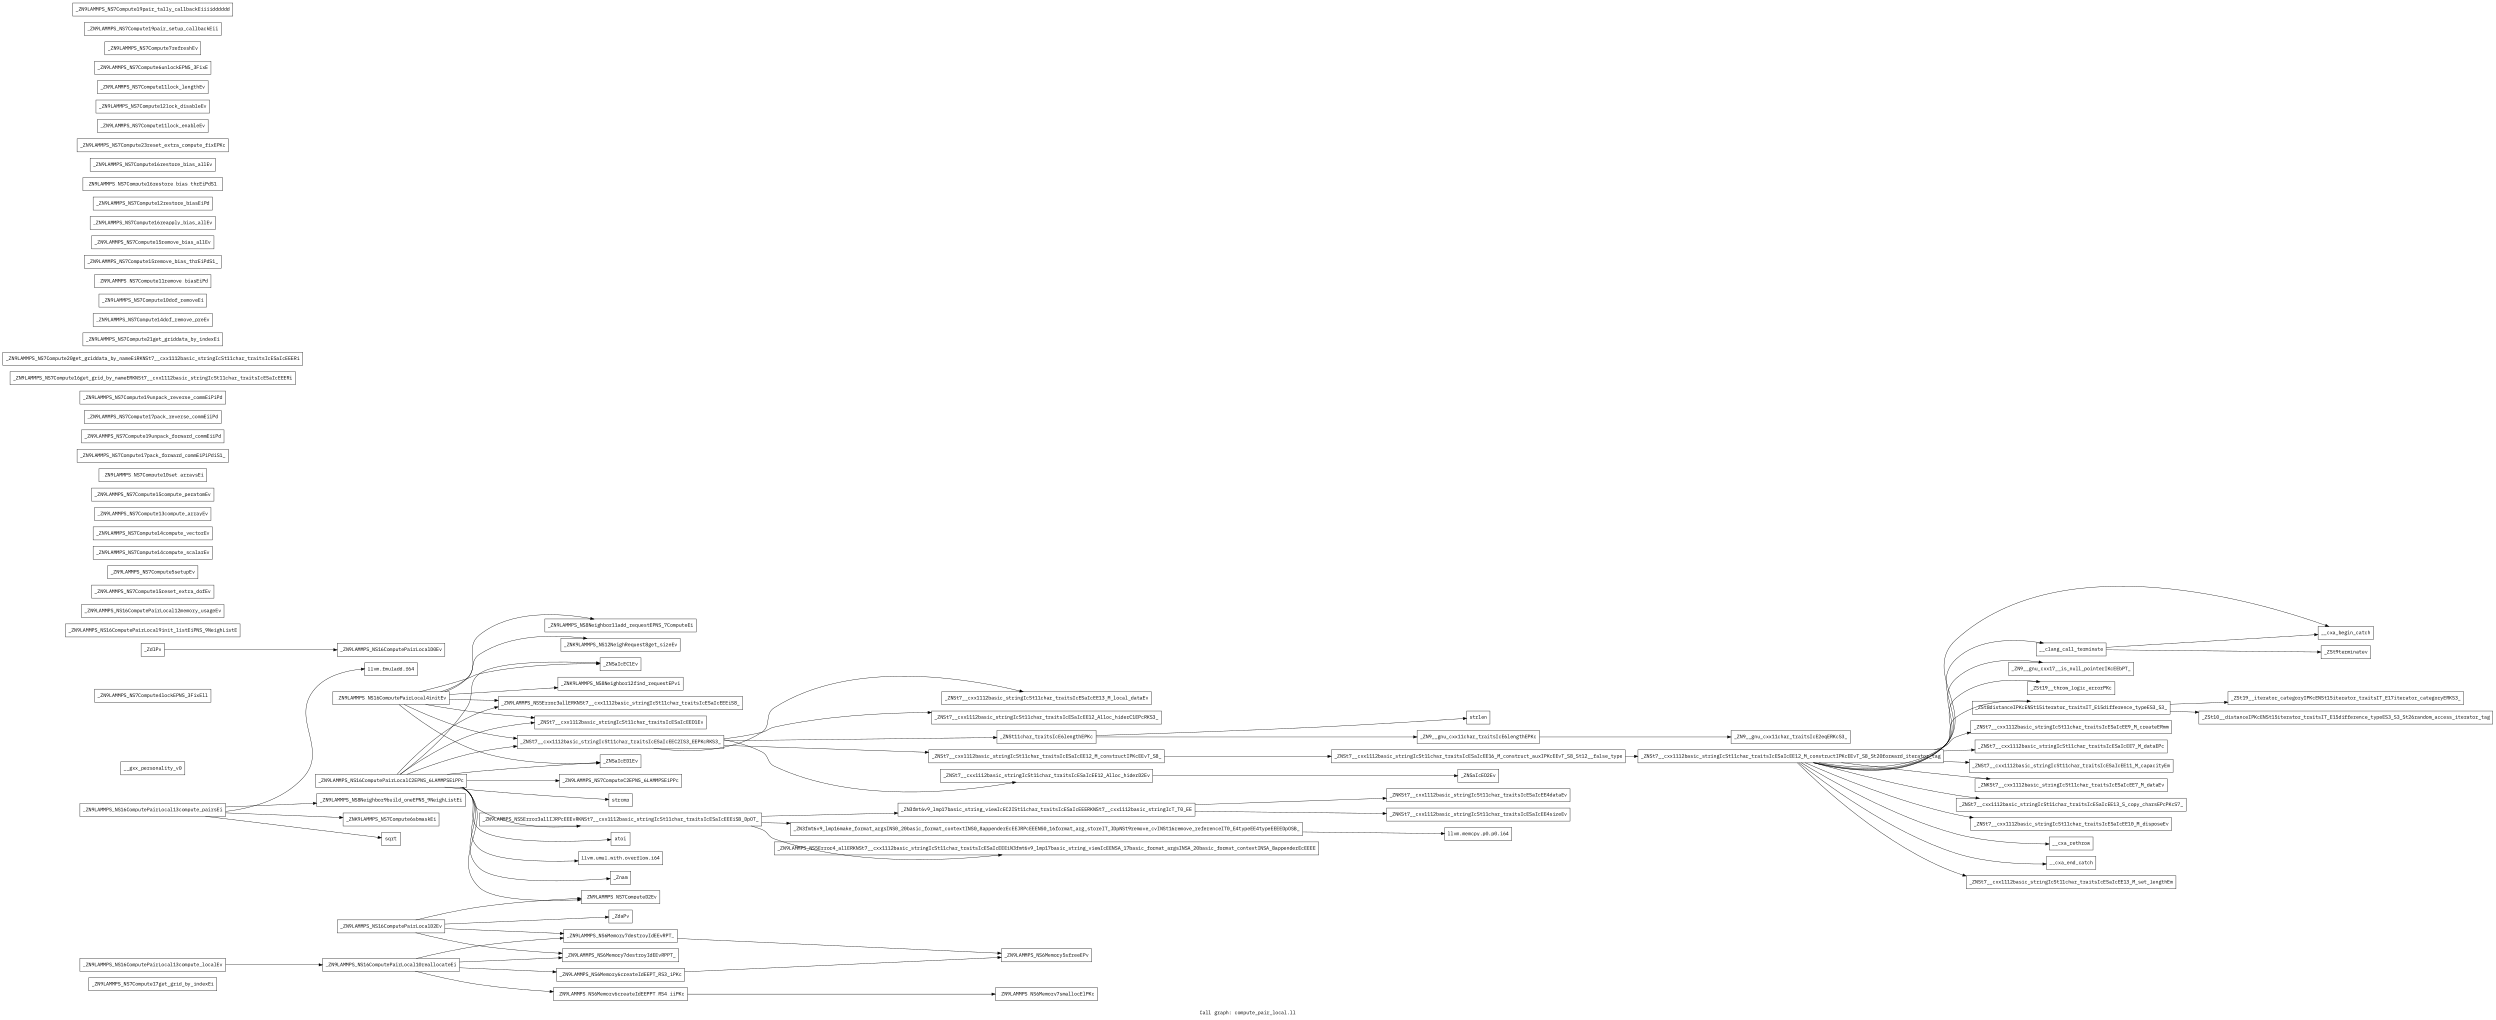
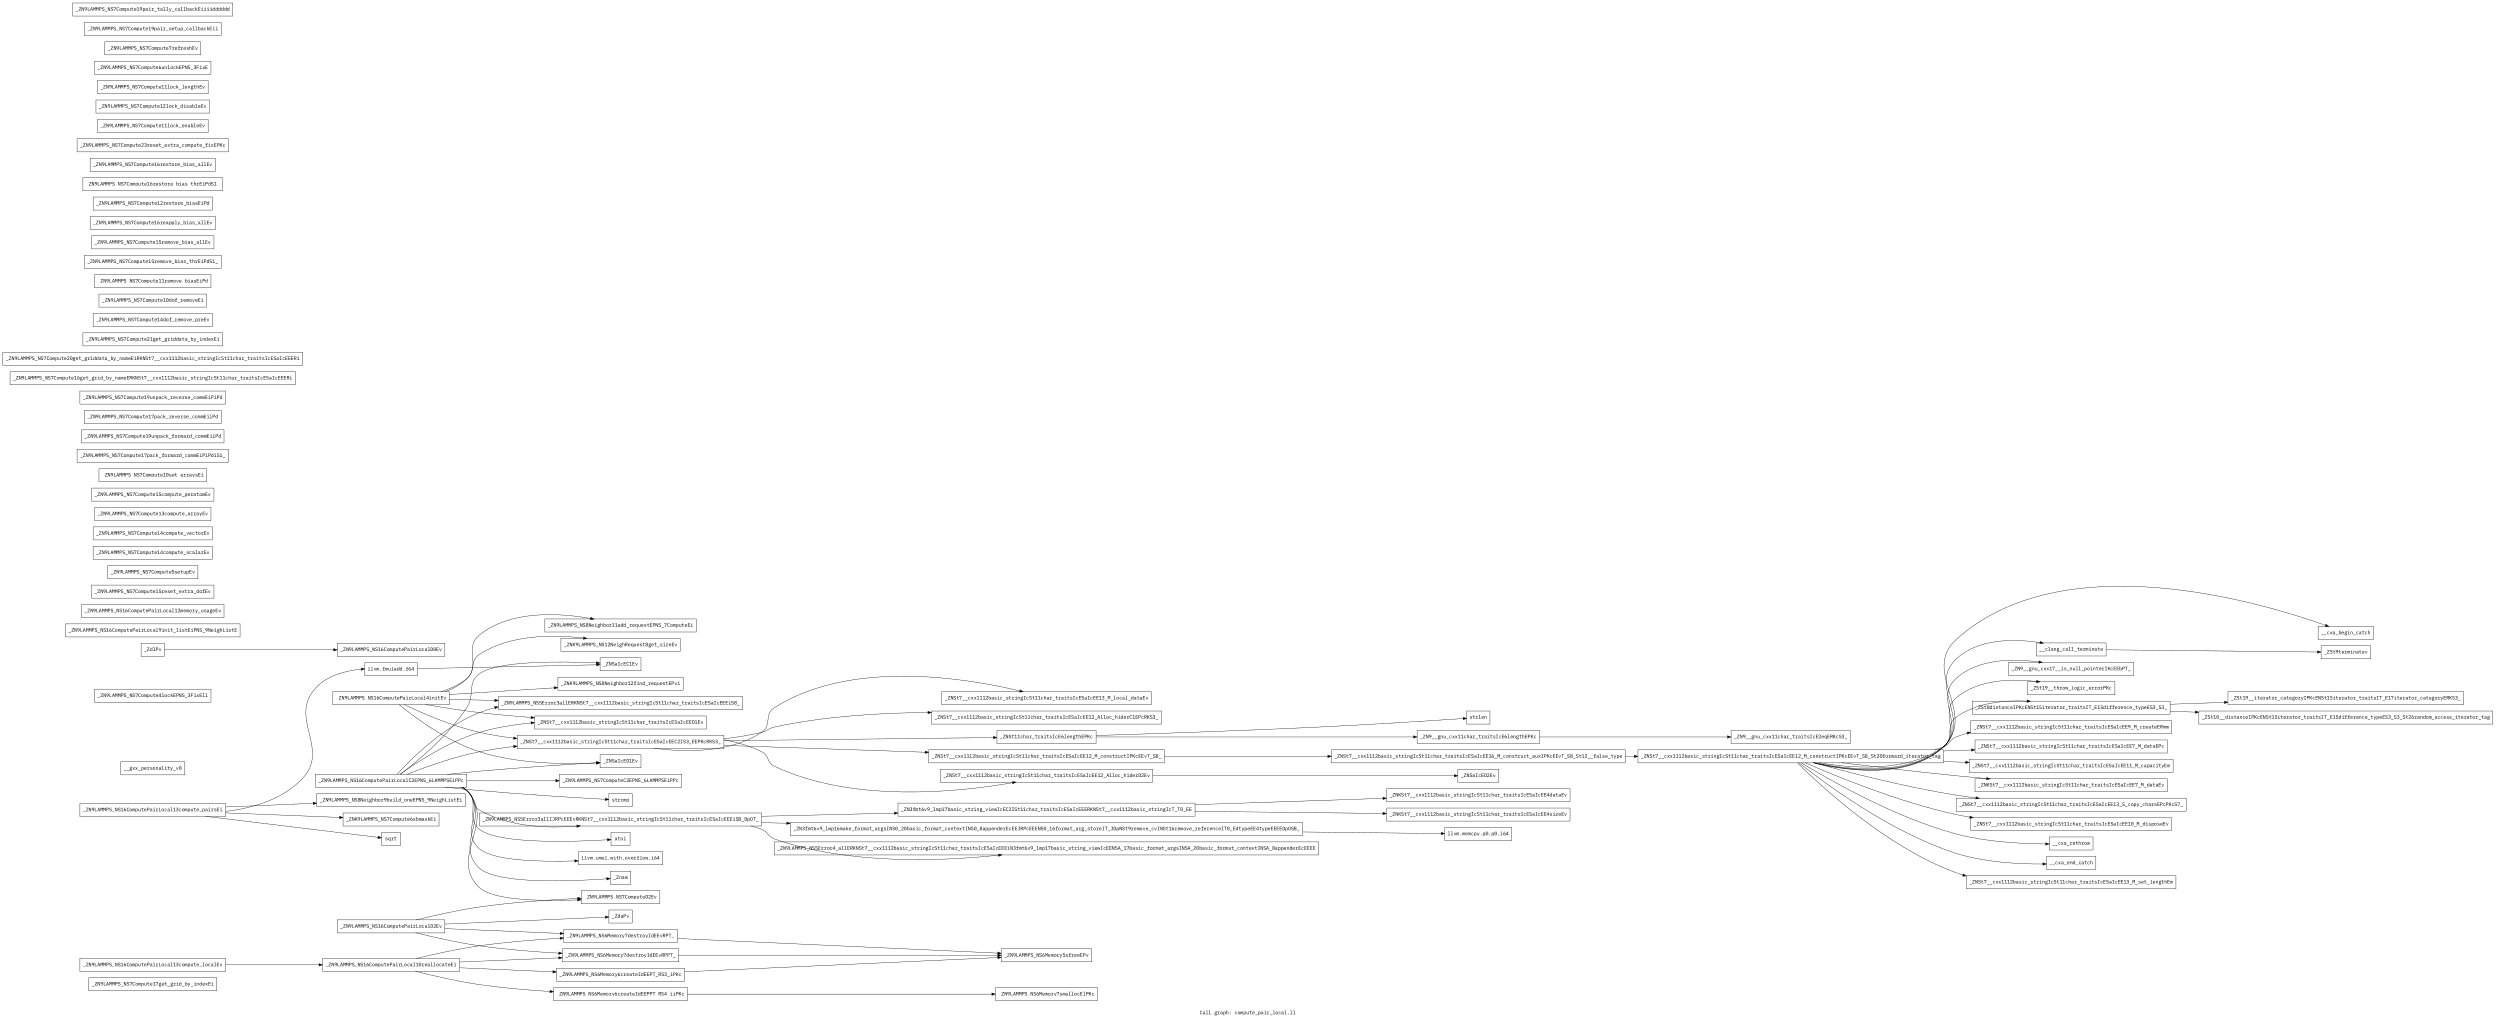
(2210, 641) -> none
(506, 669) -> (516, 667)
none -> (838, 955)
